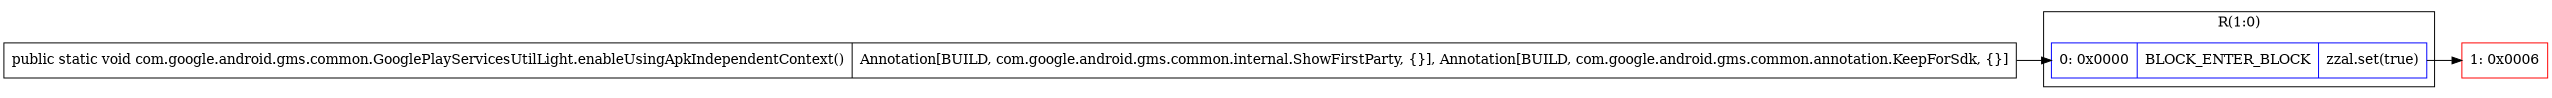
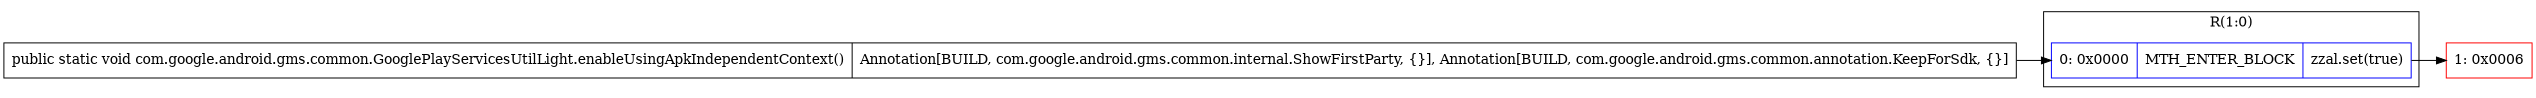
(2228, 60) -> (2220, 60)
